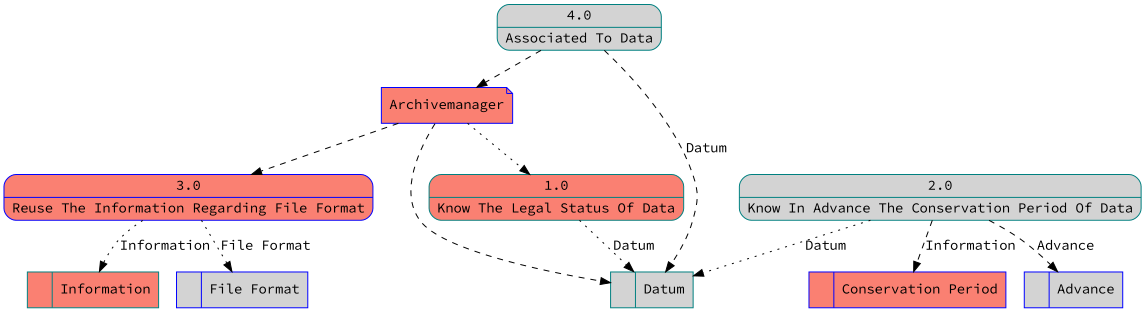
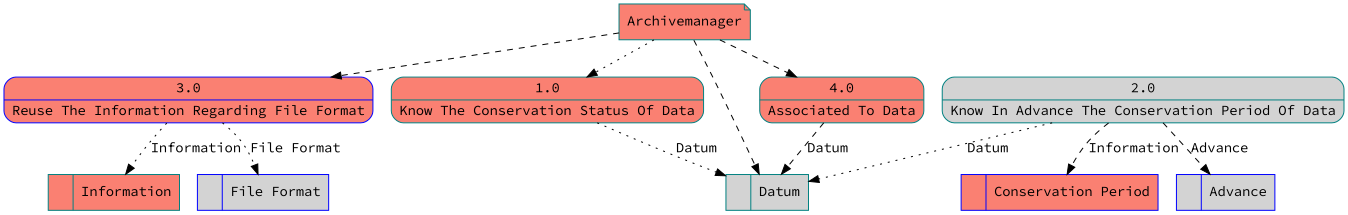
(579, 27) -> (842, 100)
(513, 66) -> (754, 56)
(447, 105) -> (685, 22)
(556, 208) -> (547, 111)
